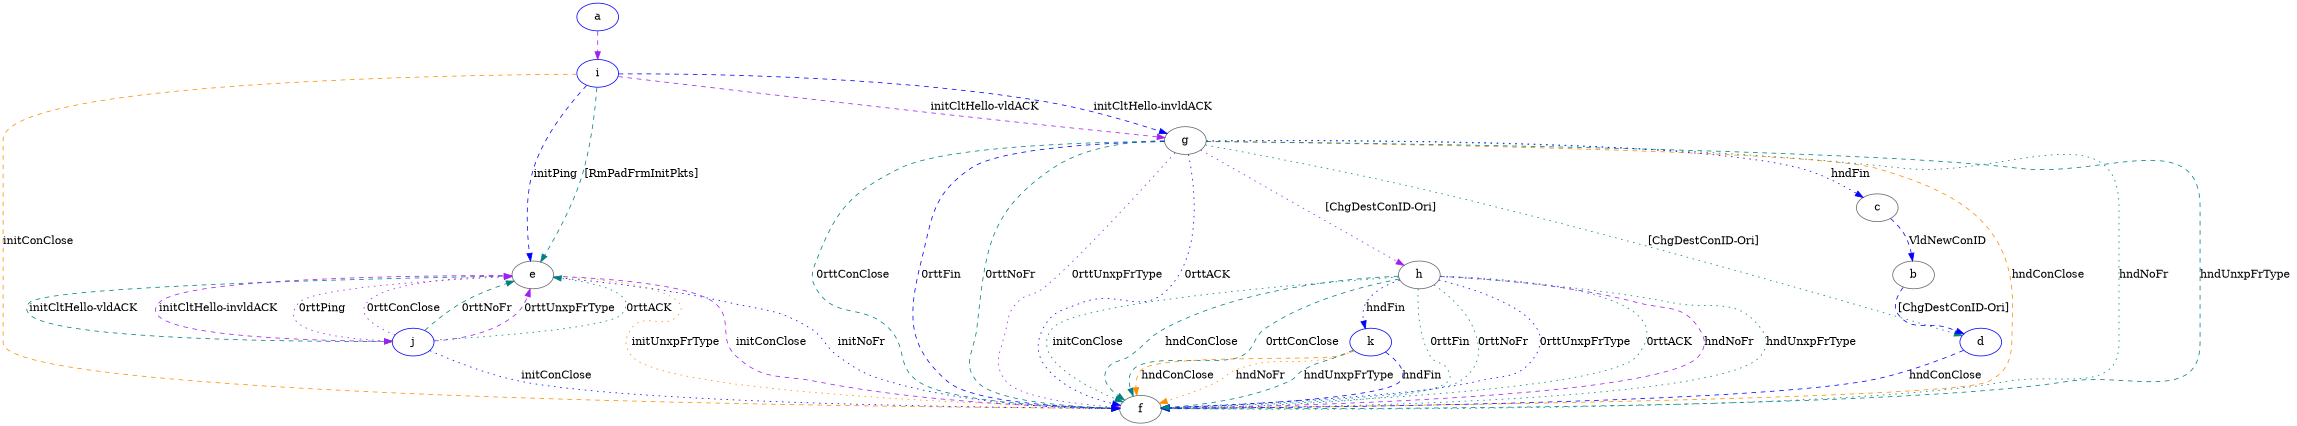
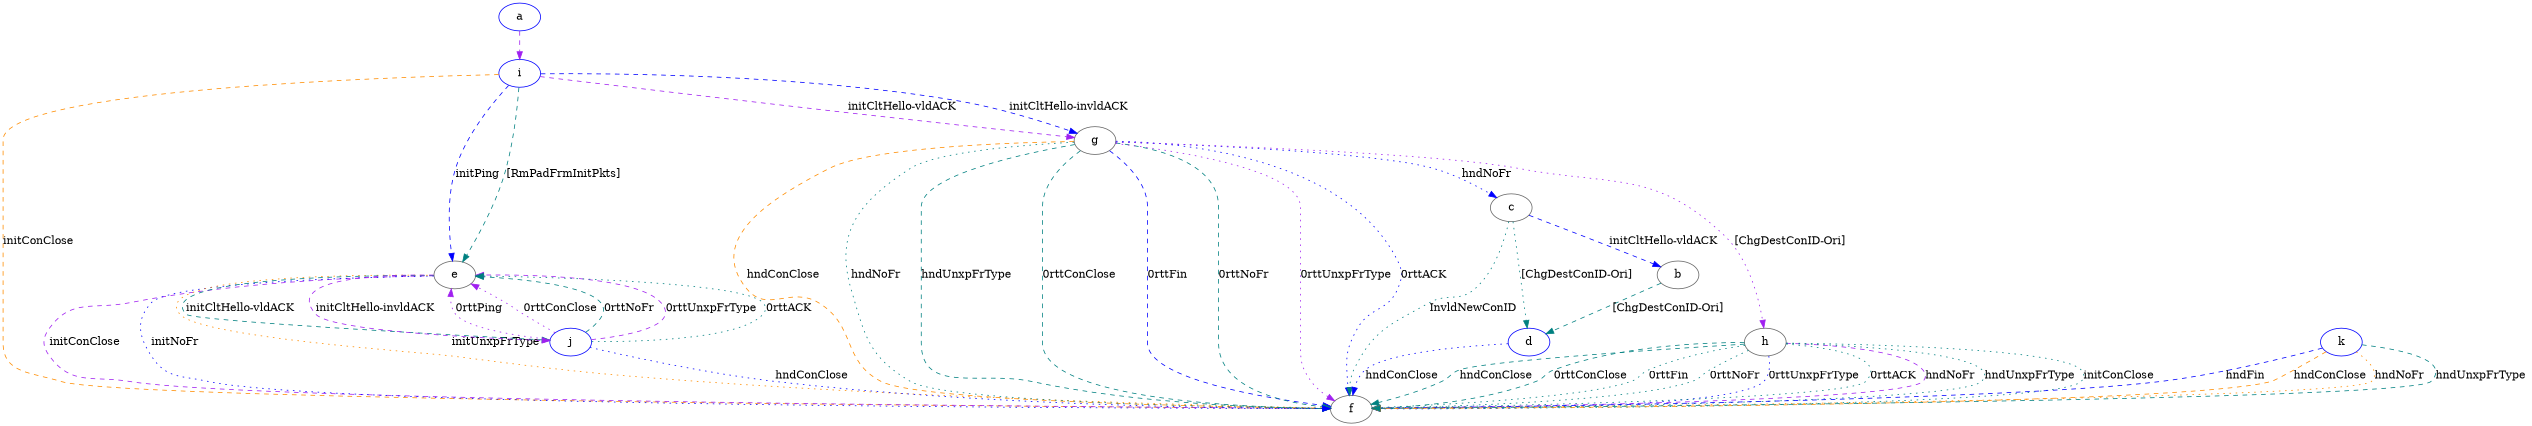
(1852, 174) -> (1488, 174)
(1583, 229) -> (1520, 271)
(1949, 241) -> (1665, 241)
(1373, 294) -> none
none -> (1431, 302)
(1896, 311) -> (1607, 307)
(558, 376) -> (814, 376)
(1749, 393) -> (1425, 352)
